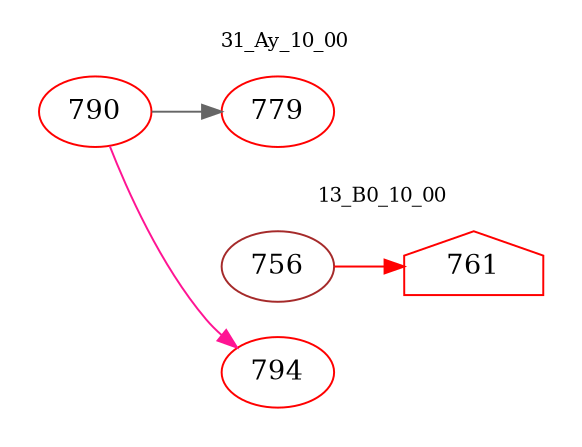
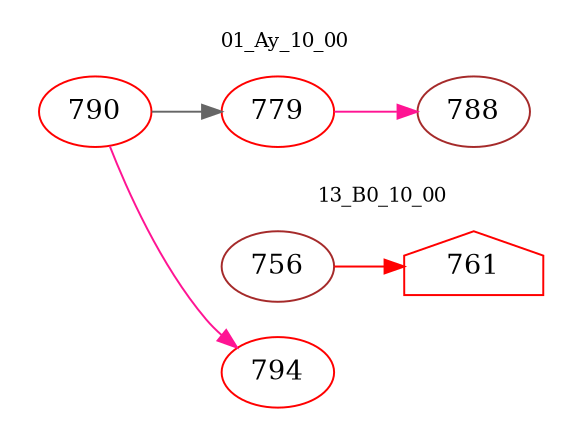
(284, 42) -> (284, 42)
none -> (474, 112)
